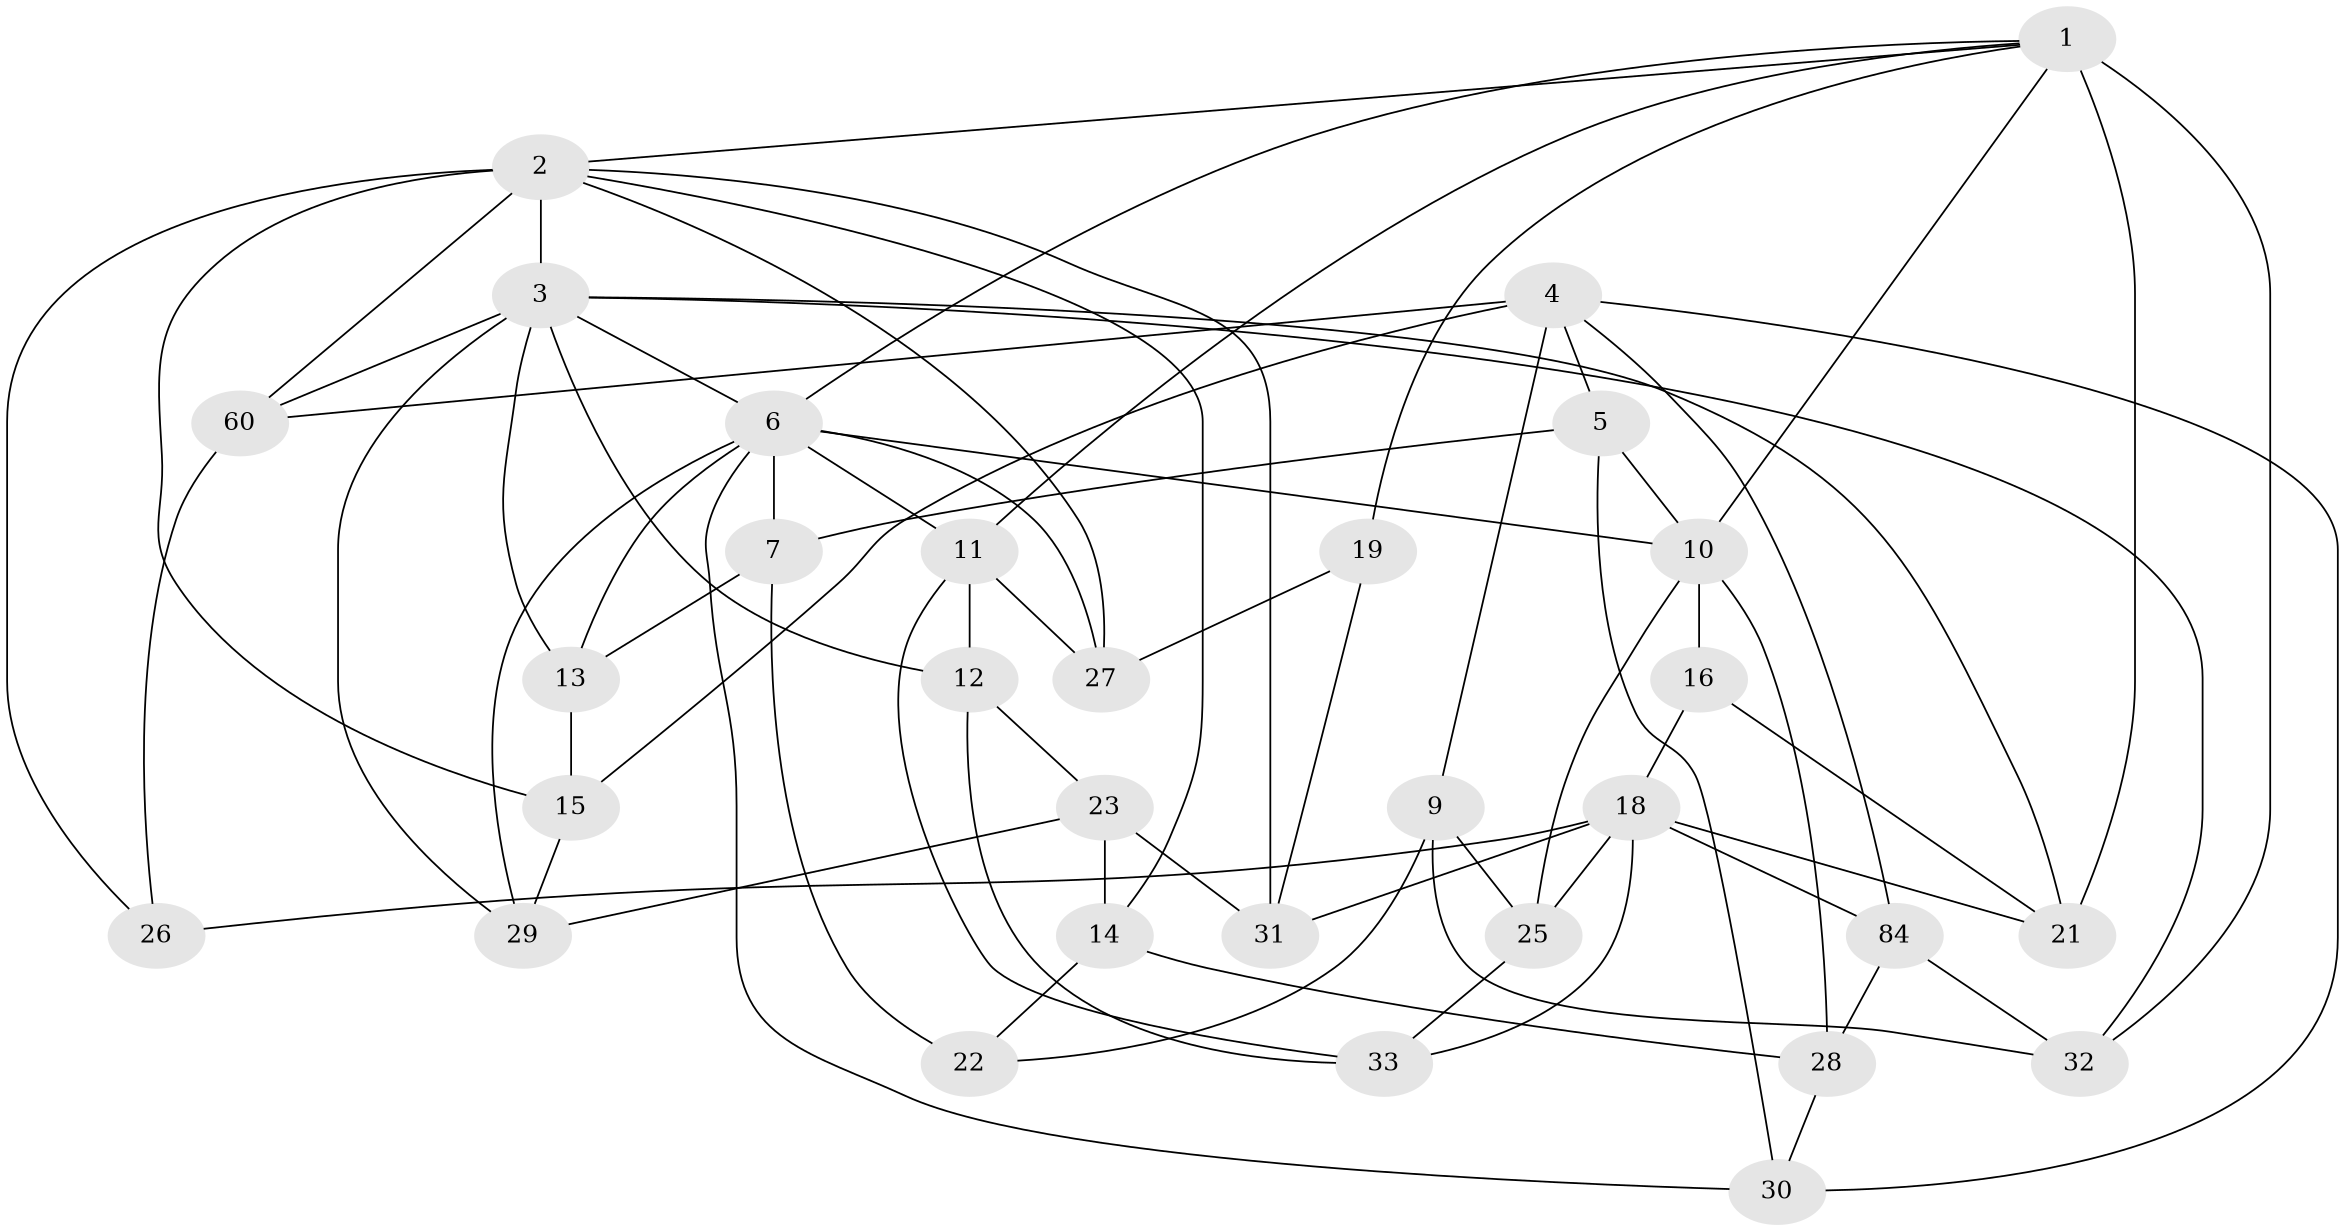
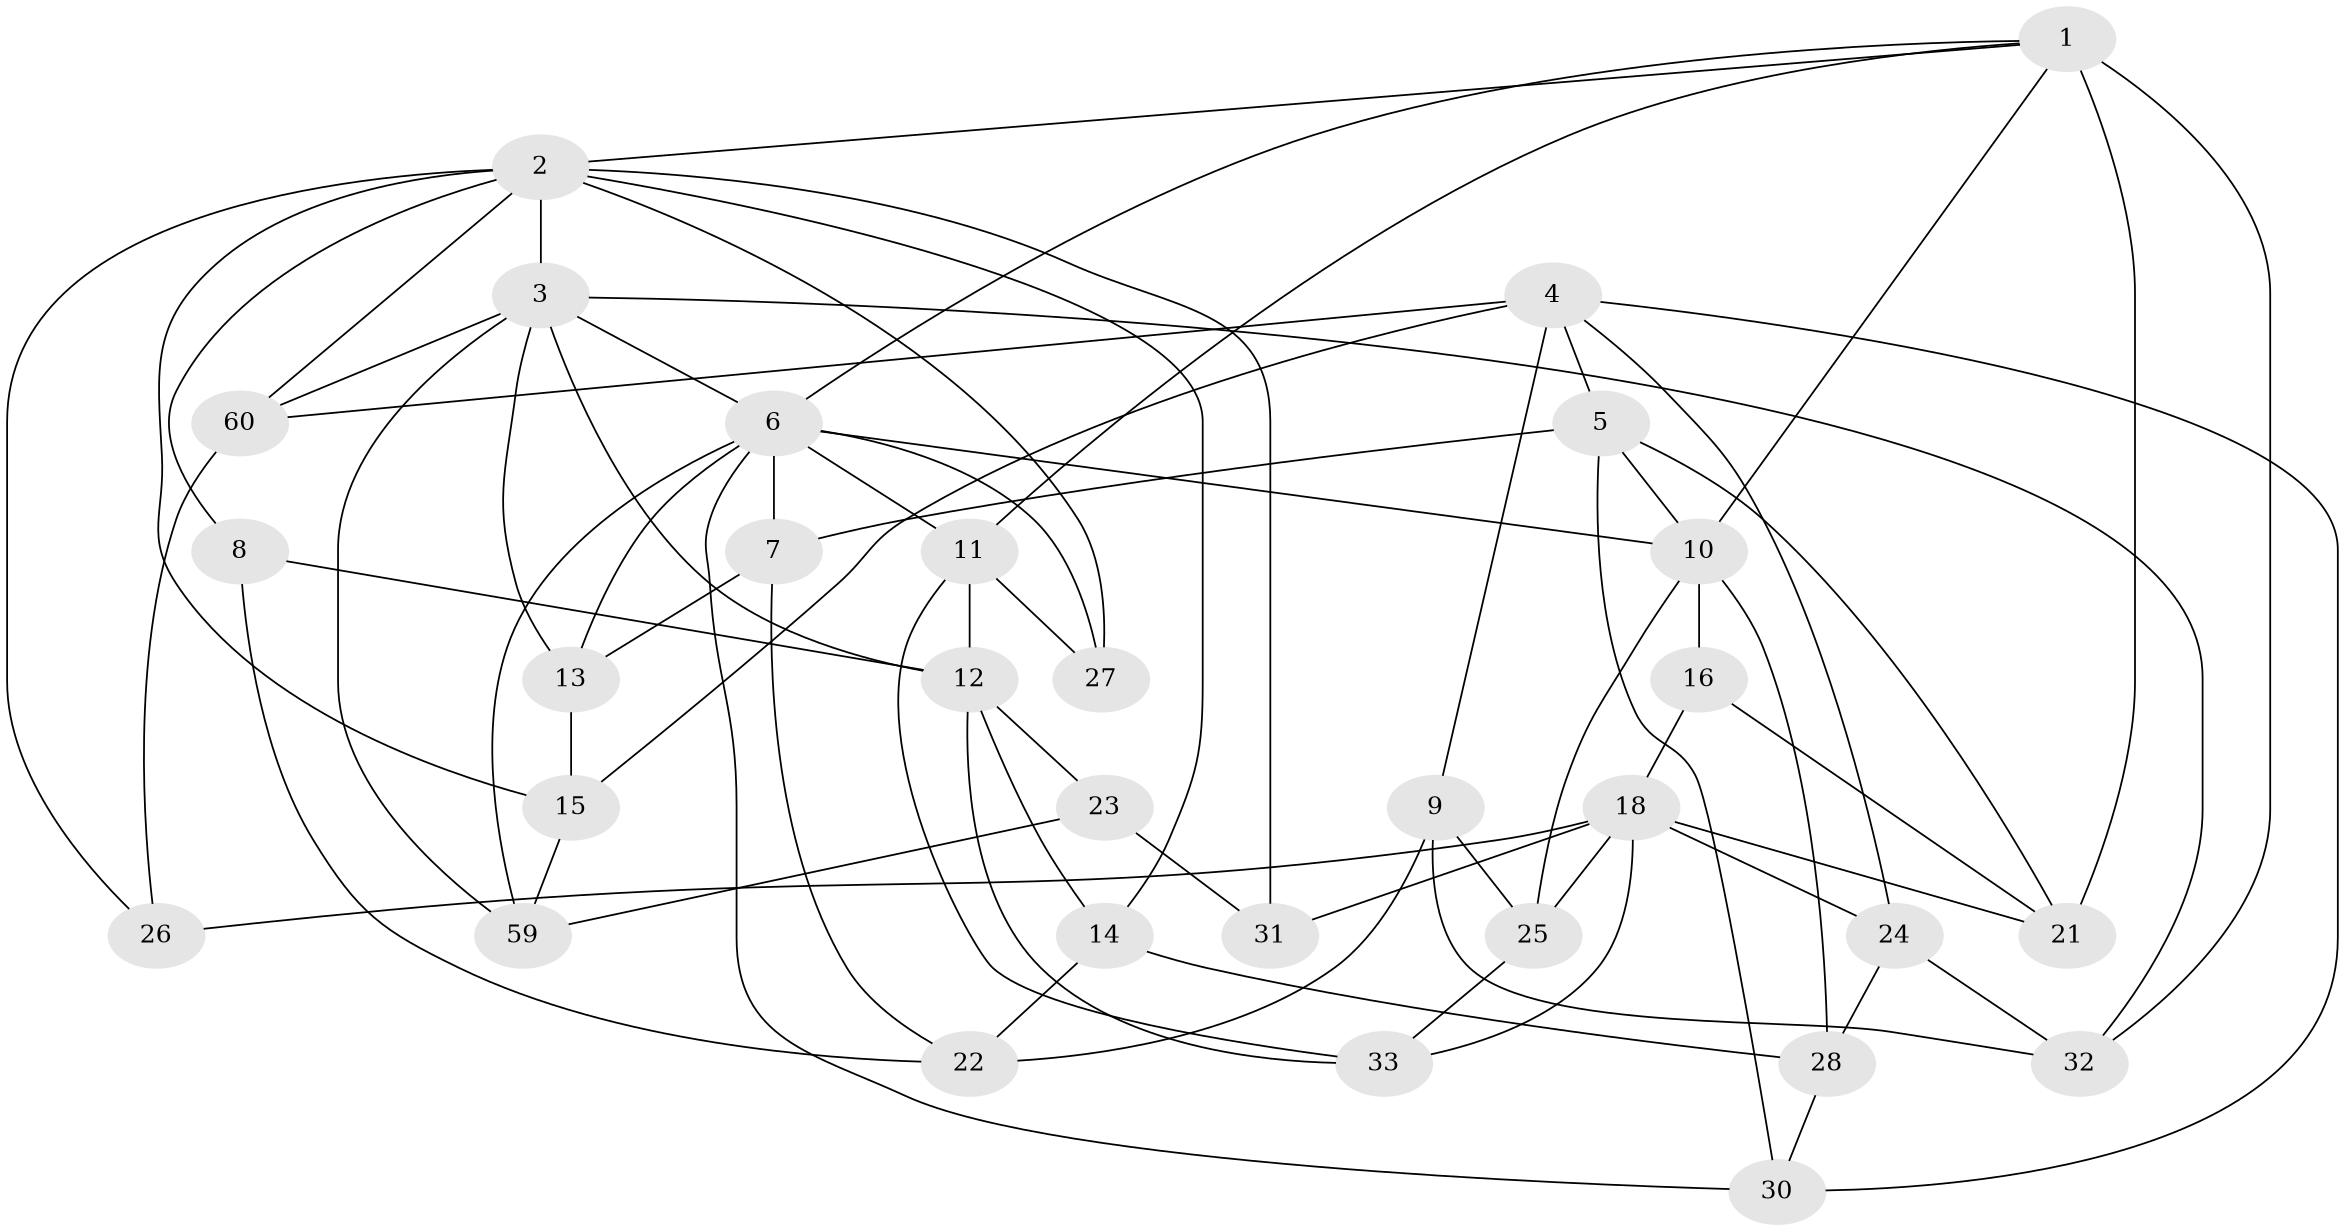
(1466, 347) -> (1878, 644)
none -> (240, 552)
(1368, 552) -> none
(1105, 867) -> (1026, 812)
(523, 936) -> (523, 936)
(1895, 936) -> (1895, 936)
